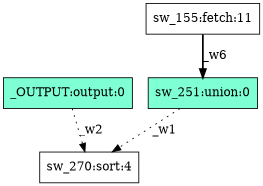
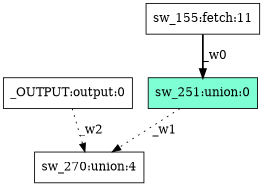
(215, 56) -> (215, 56)
(68, 93) -> (68, 93)
(89, 167) -> (89, 167)
